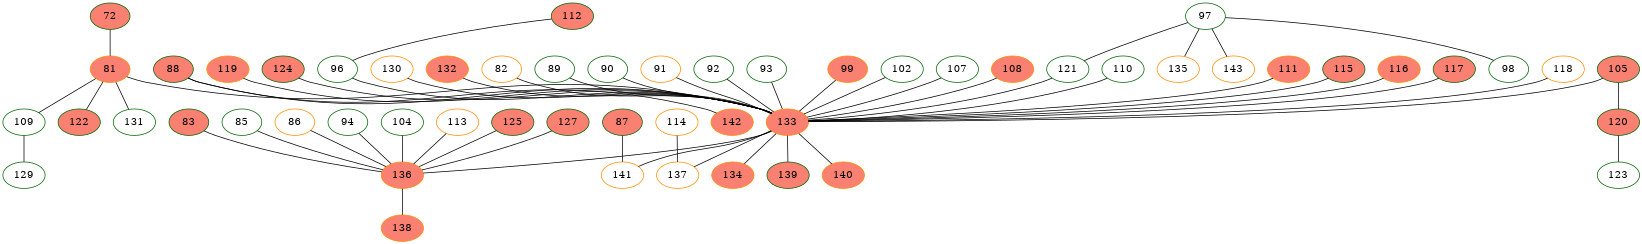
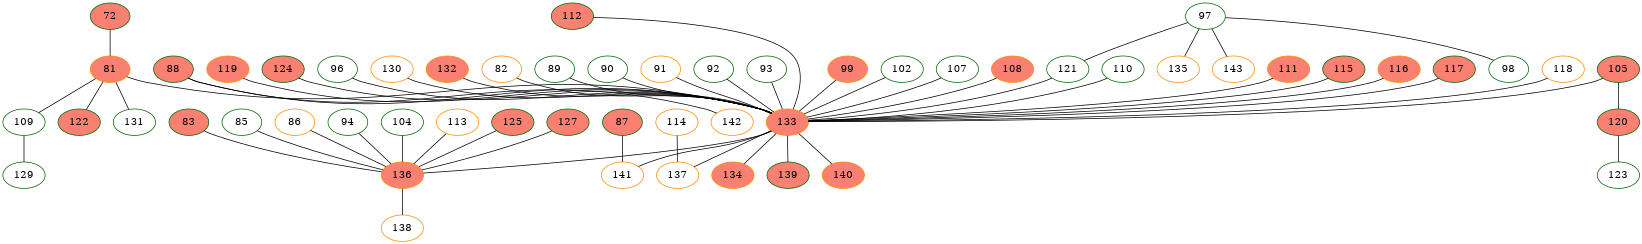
(451, 34) -> (724, 29)
(732, 122) -> (732, 122)
(402, 228) -> (402, 228)
